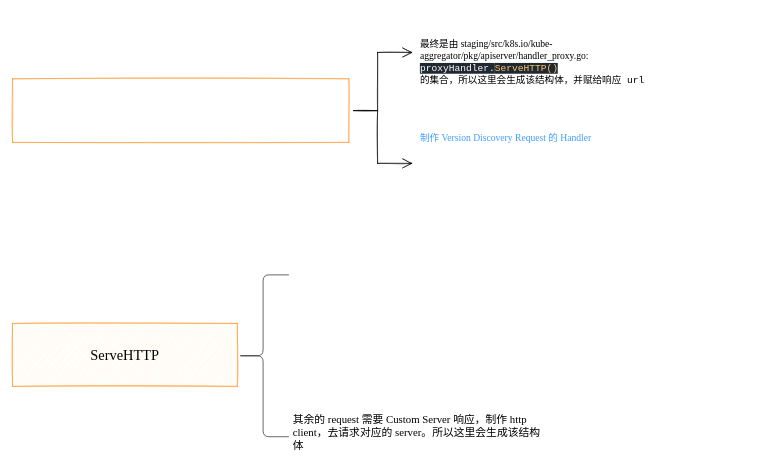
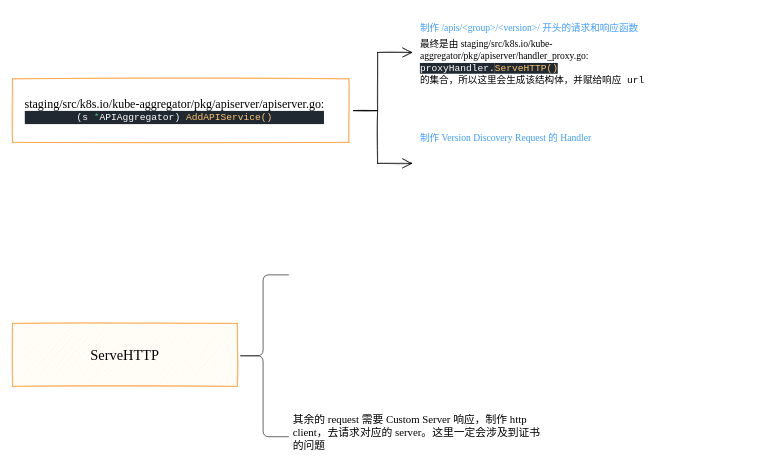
none -> (555, 27)
none -> (175, 110)
(419, 434) -> (419, 434)
